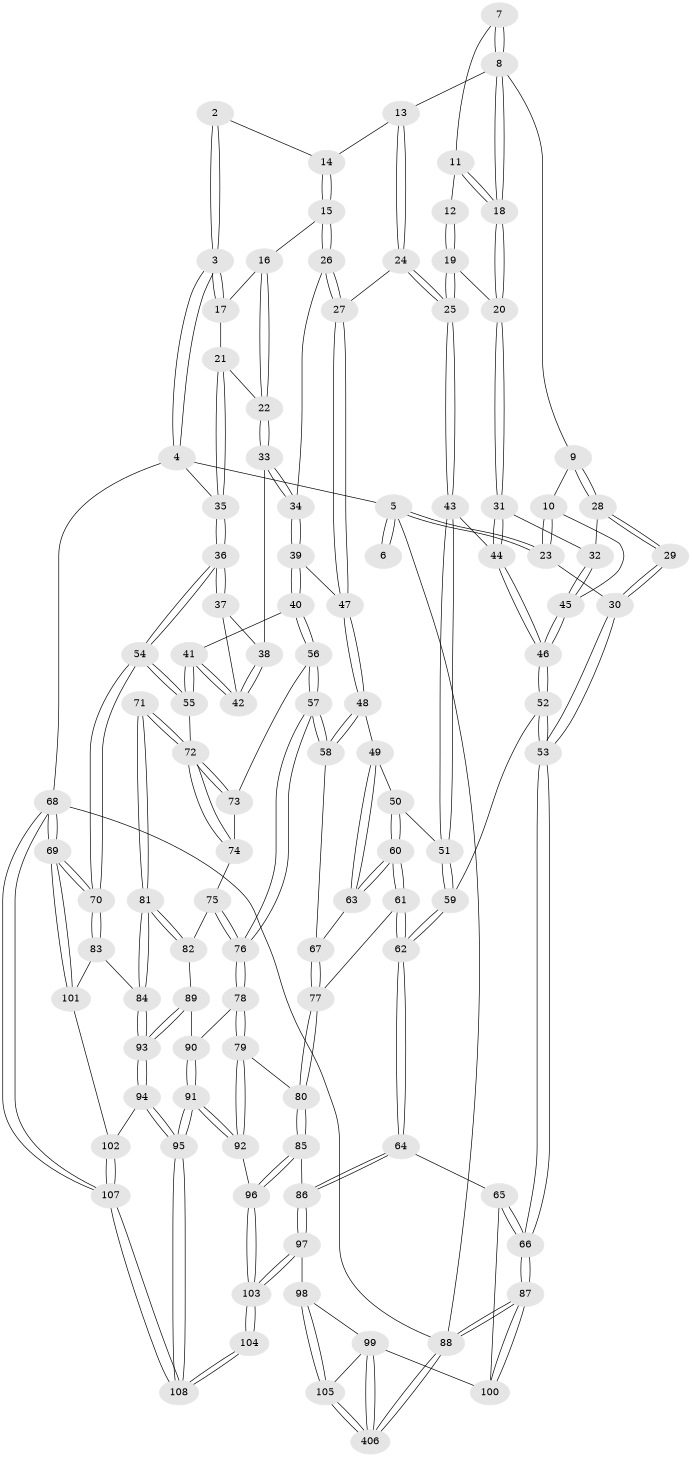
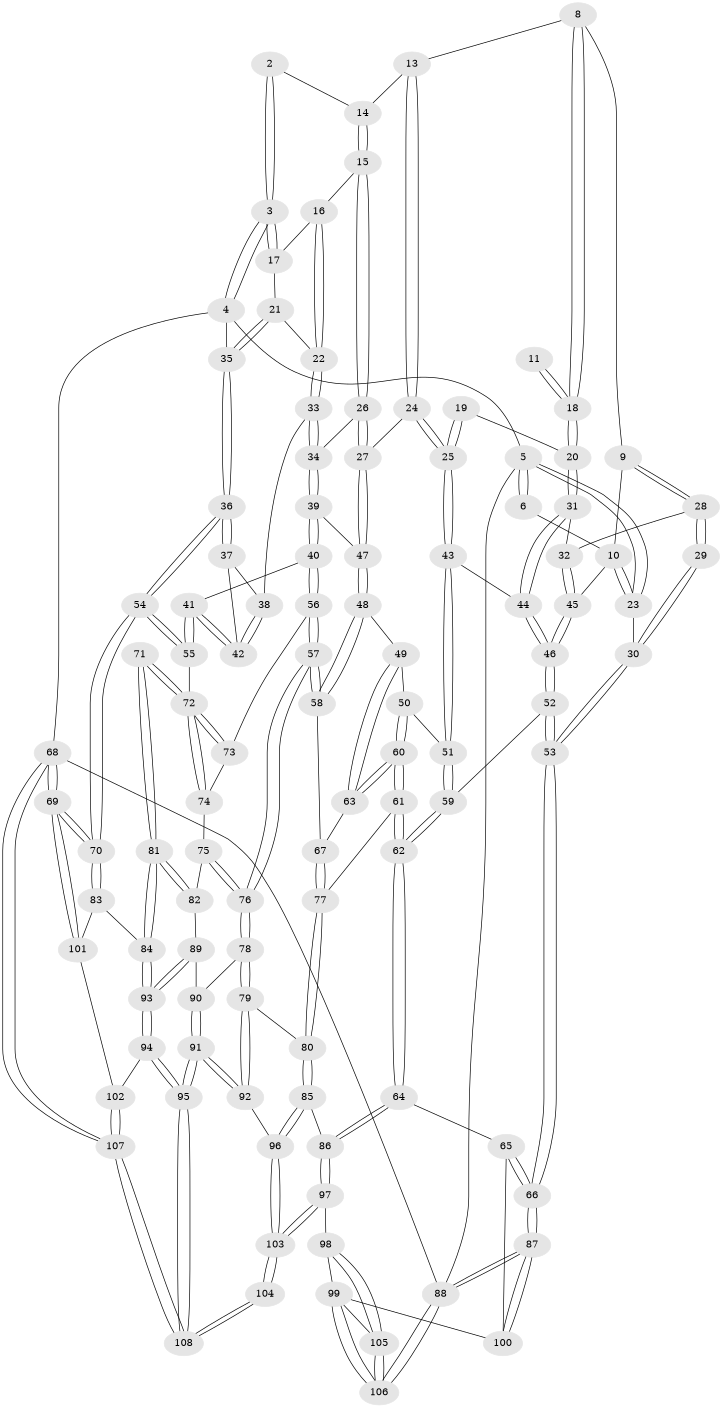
(500, 15) -> none
(450, 212) -> none
none -> (564, 529)
(370, 1442) -> (379, 1393)
